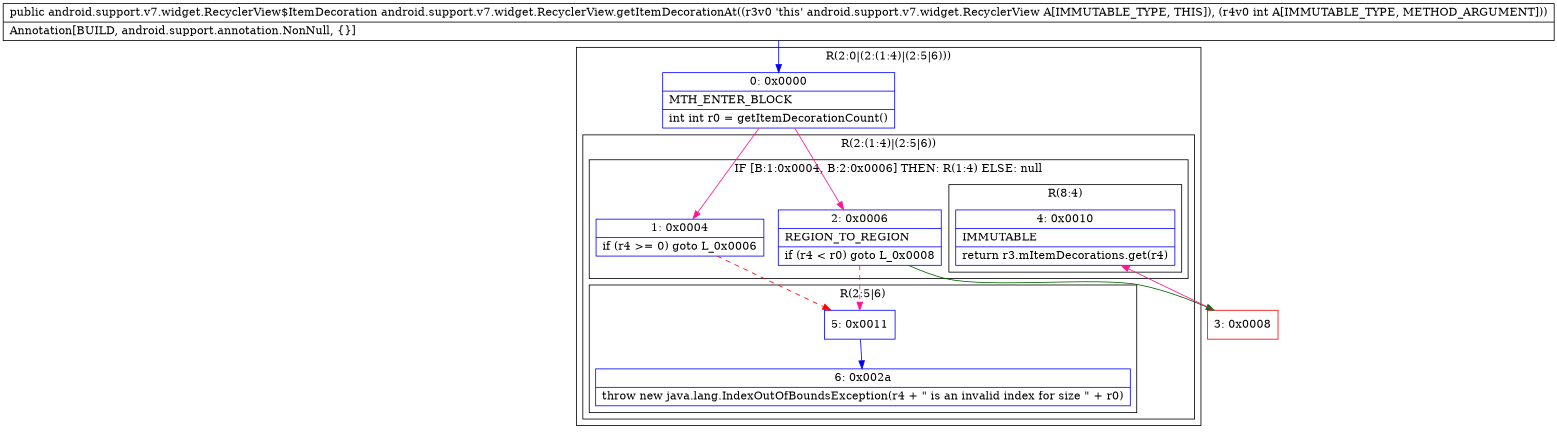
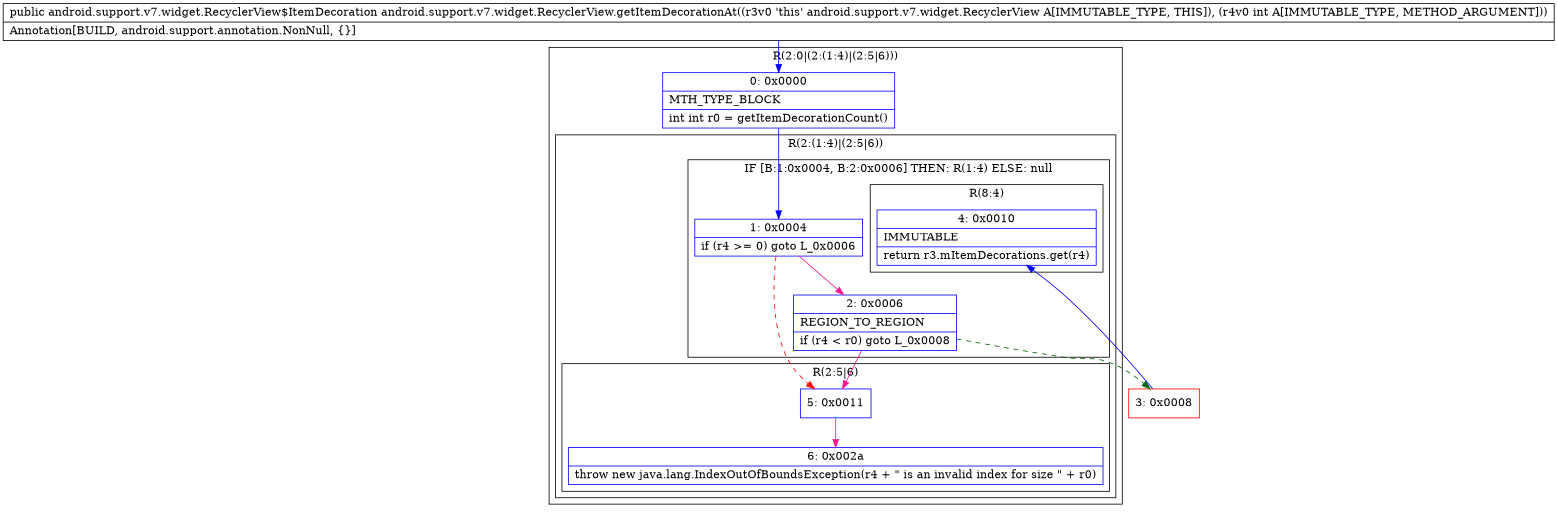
(731, 100) -> (725, 100)
(817, 166) -> (818, 273)
(728, 170) -> (779, 169)
(1058, 282) -> (1034, 352)
(1163, 285) -> (1096, 326)
(860, 290) -> (852, 369)
(861, 350) -> (836, 429)
